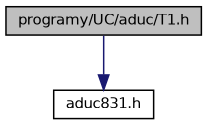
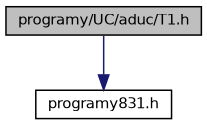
(104, 104) -> (104, 104)
